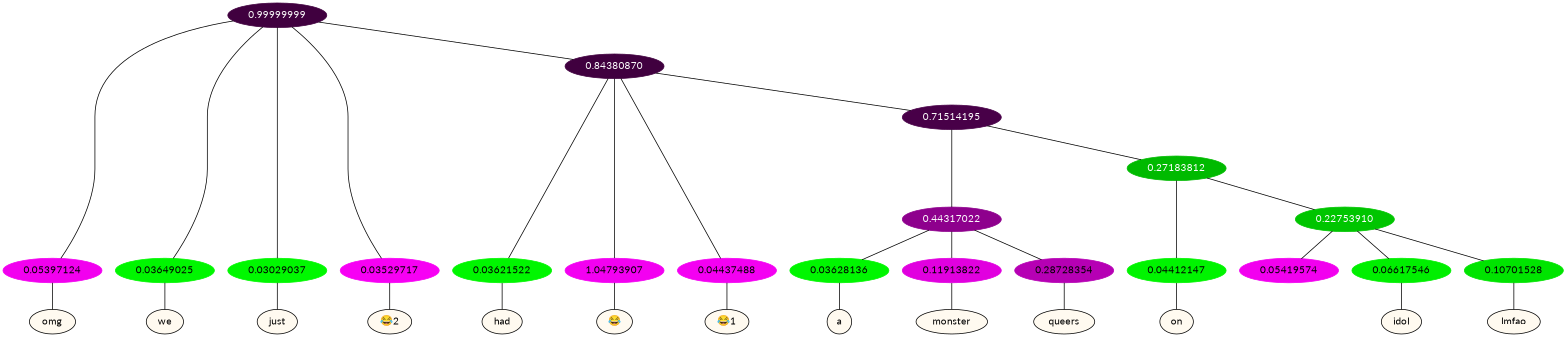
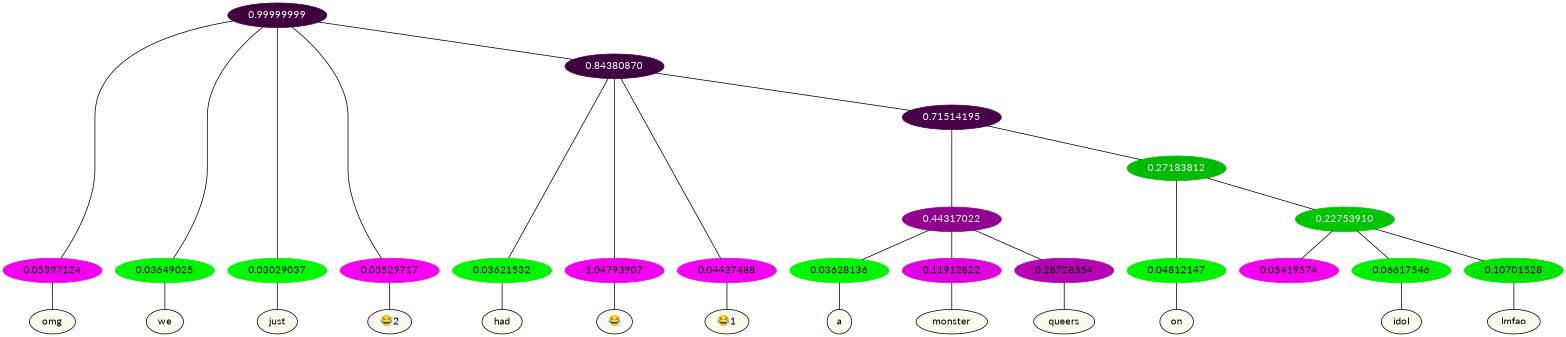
(502, 271) -> (502, 271)
(952, 271) -> (952, 271)
(1177, 271) -> (1177, 271)
